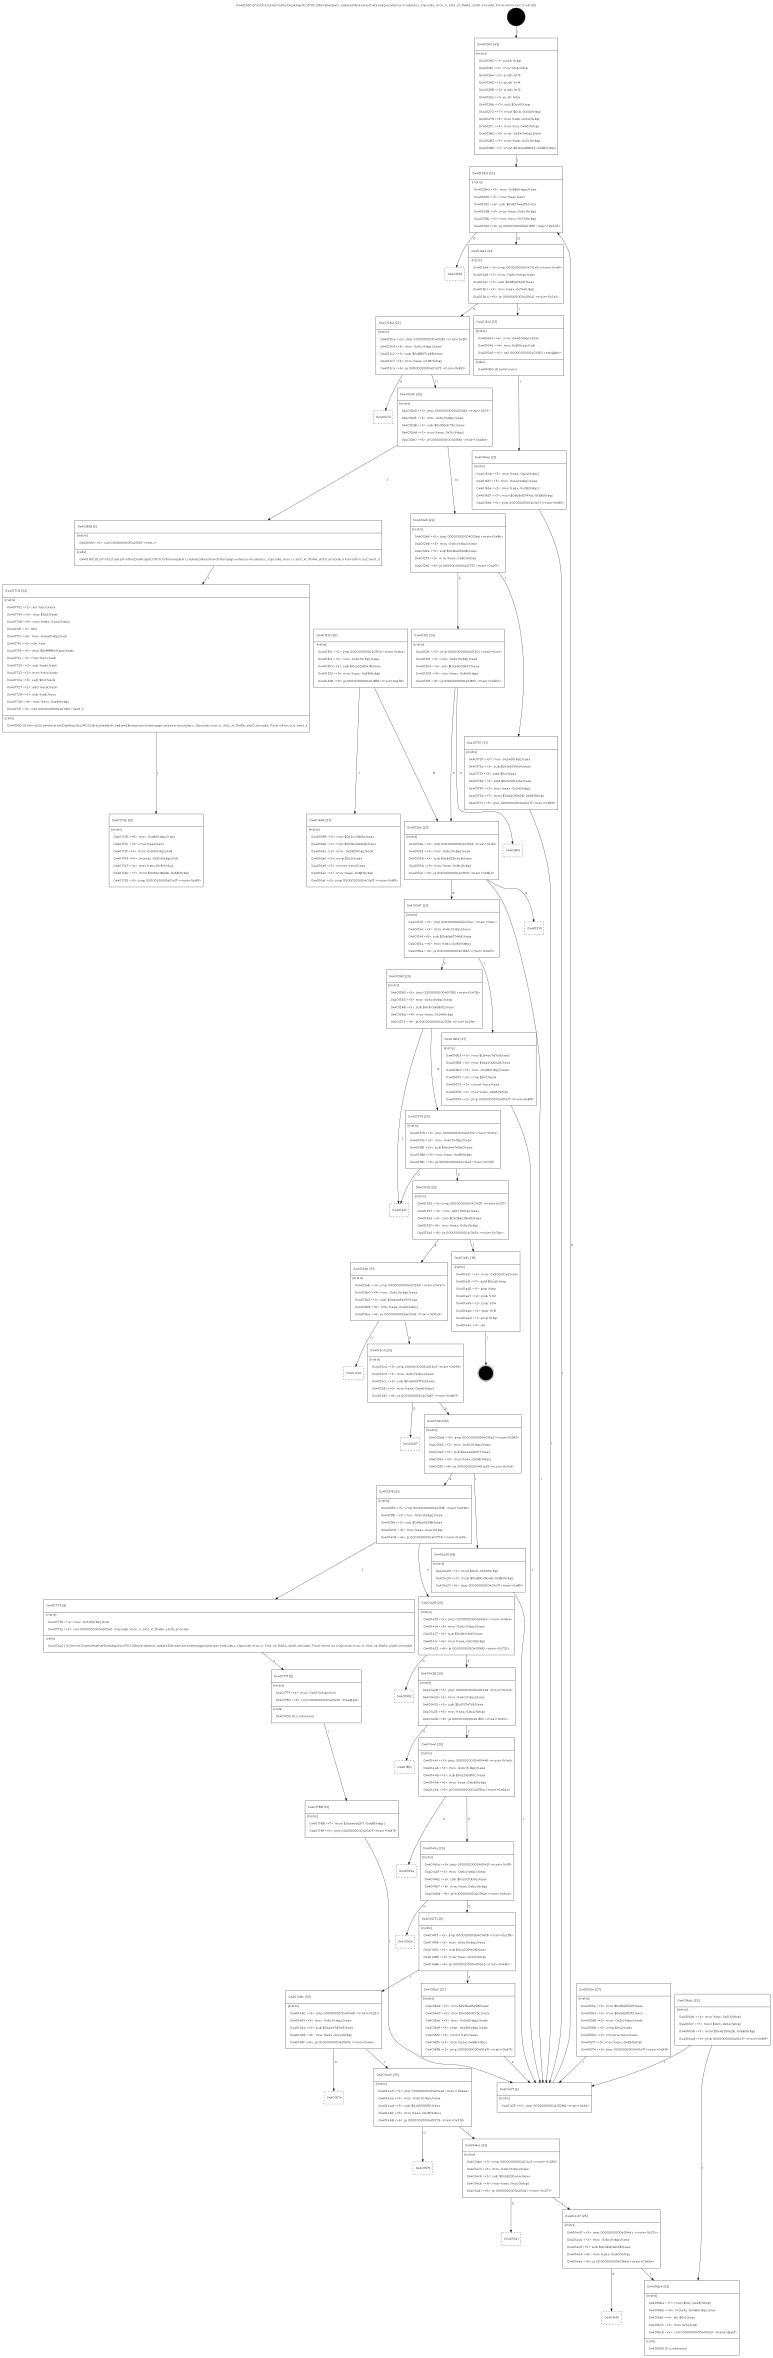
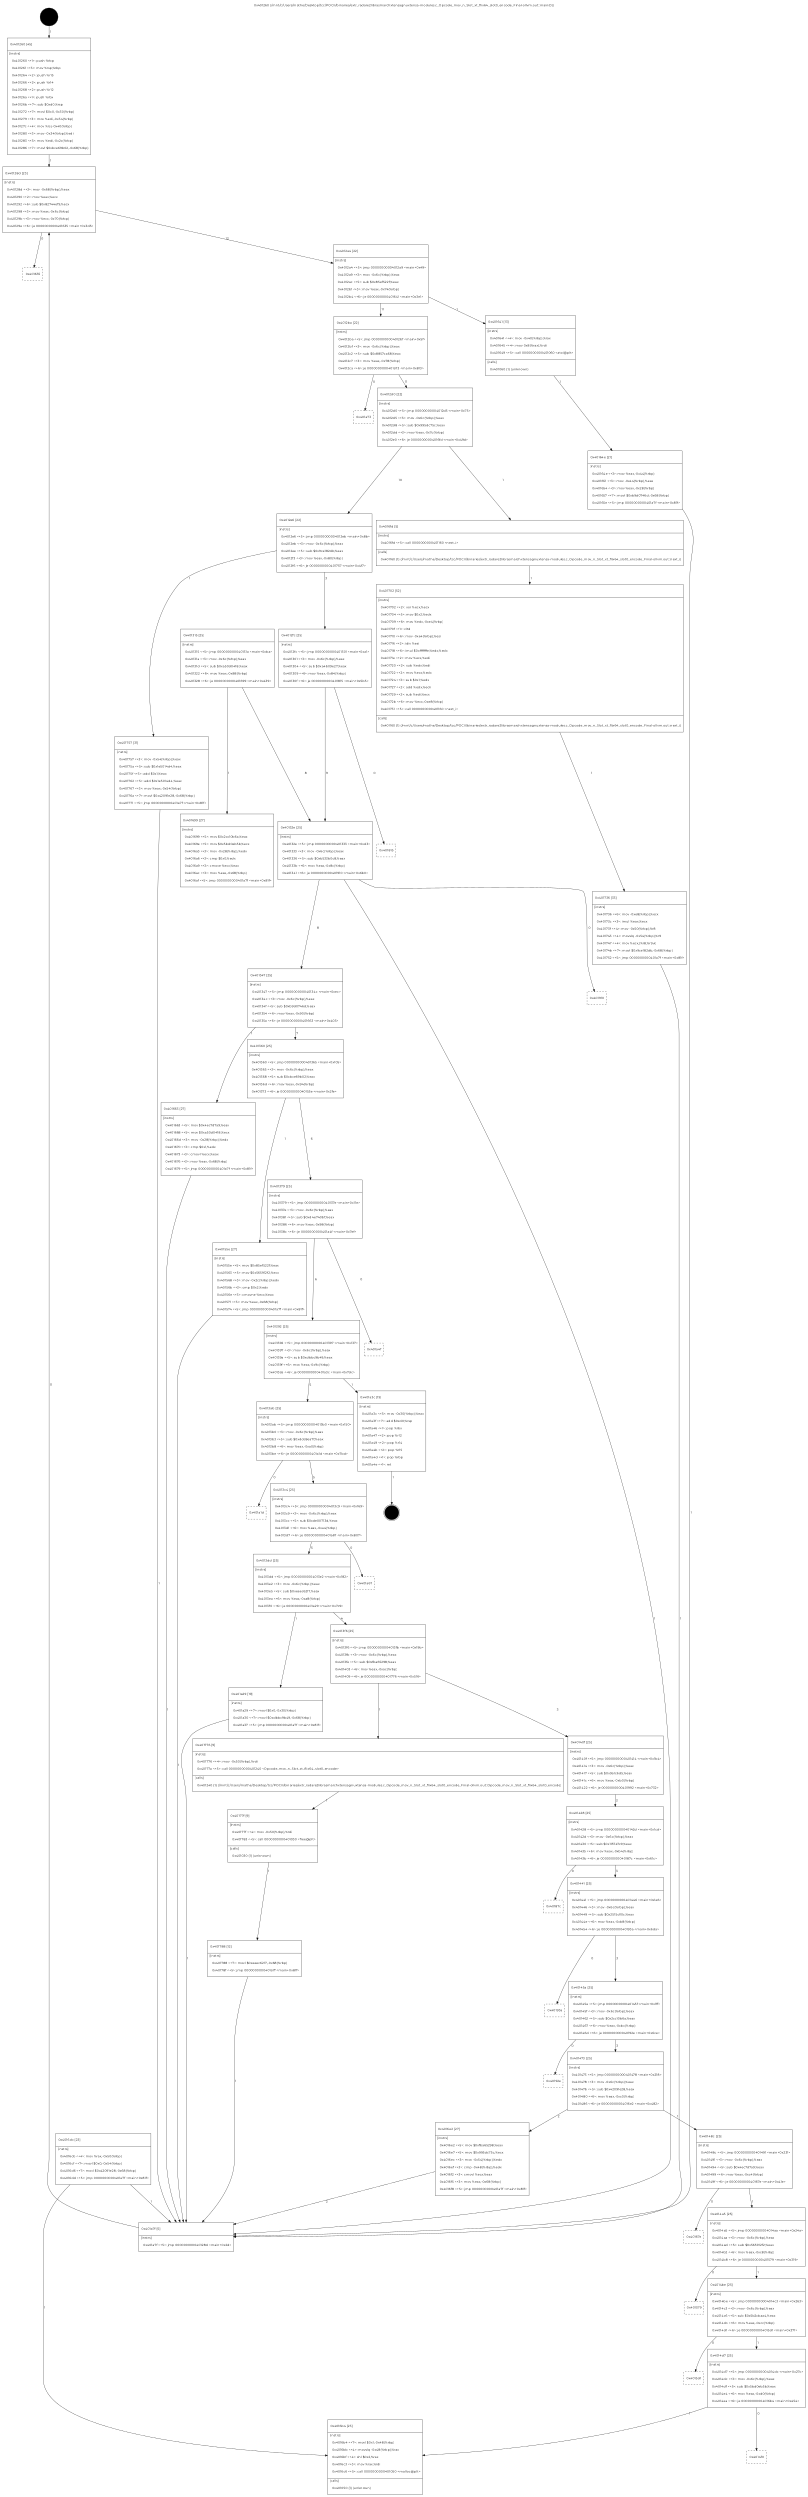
(401, 1113) -> (267, 1168)
(404, 1696) -> none
none -> (679, 1804)
